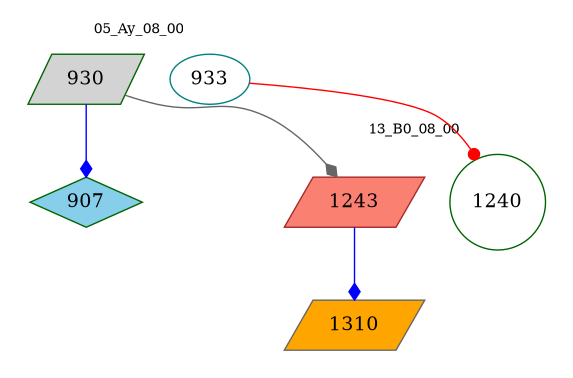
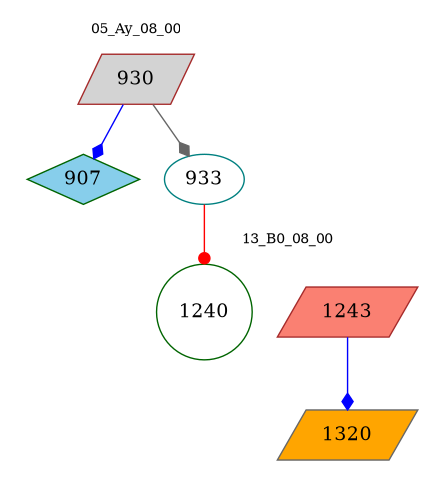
(86, 79) -> (136, 79)
(234, 107) -> (166, 123)
(355, 325) -> (348, 435)
